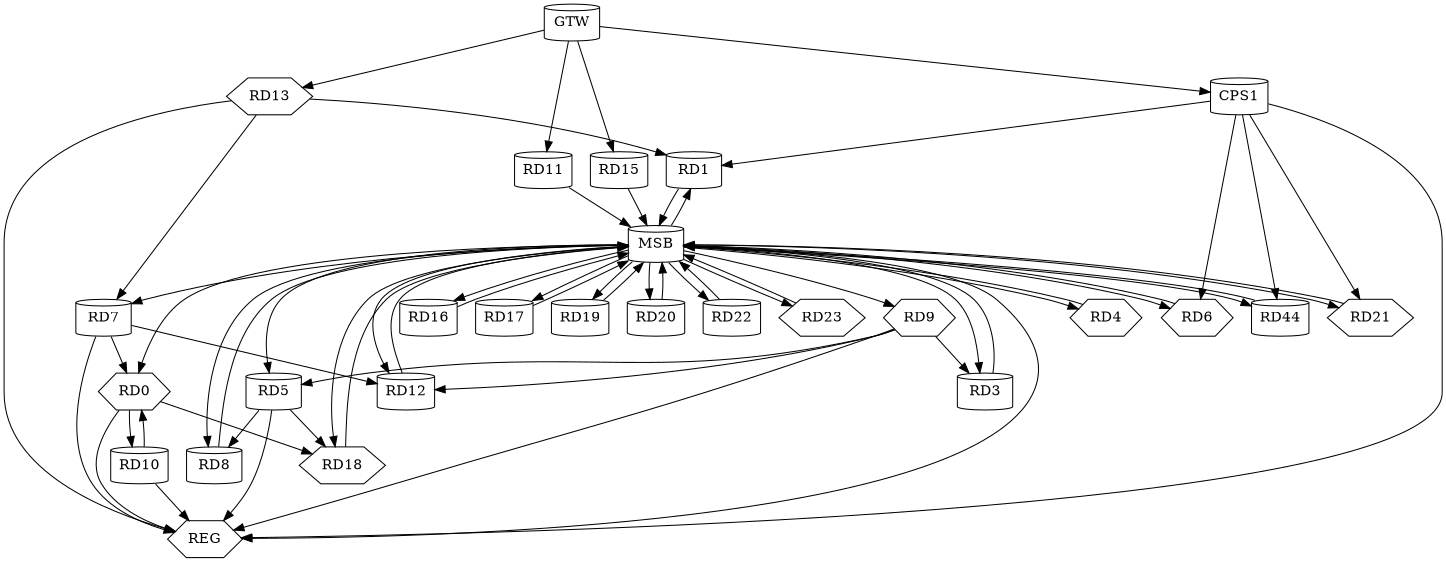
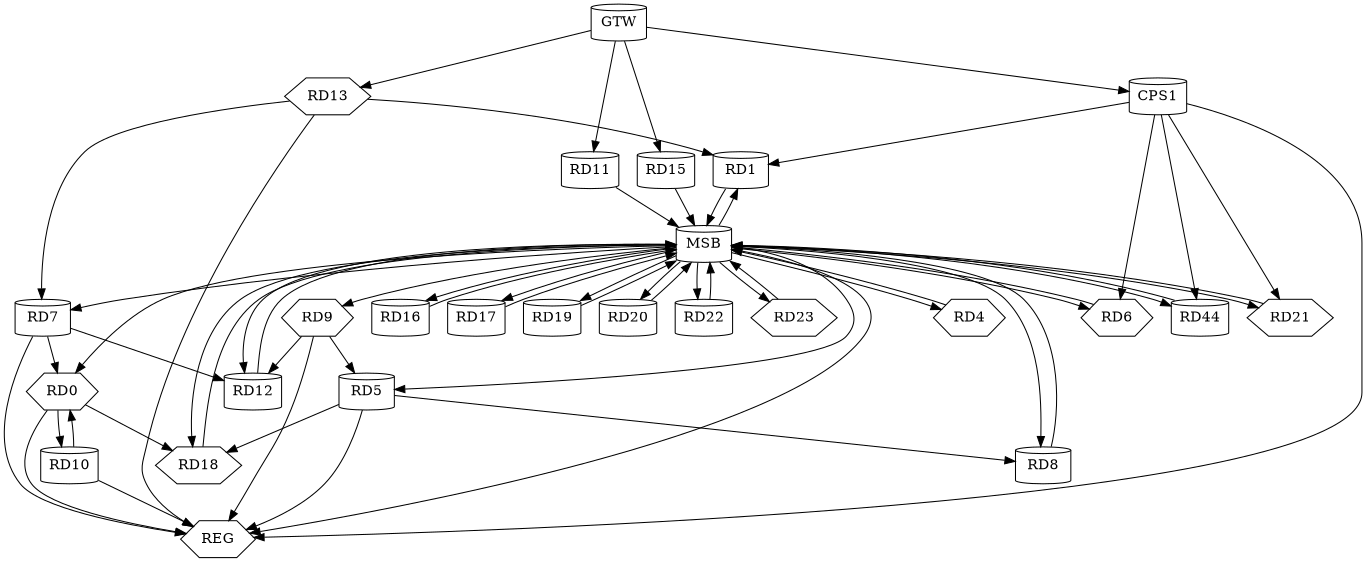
(985, 392) -> none
